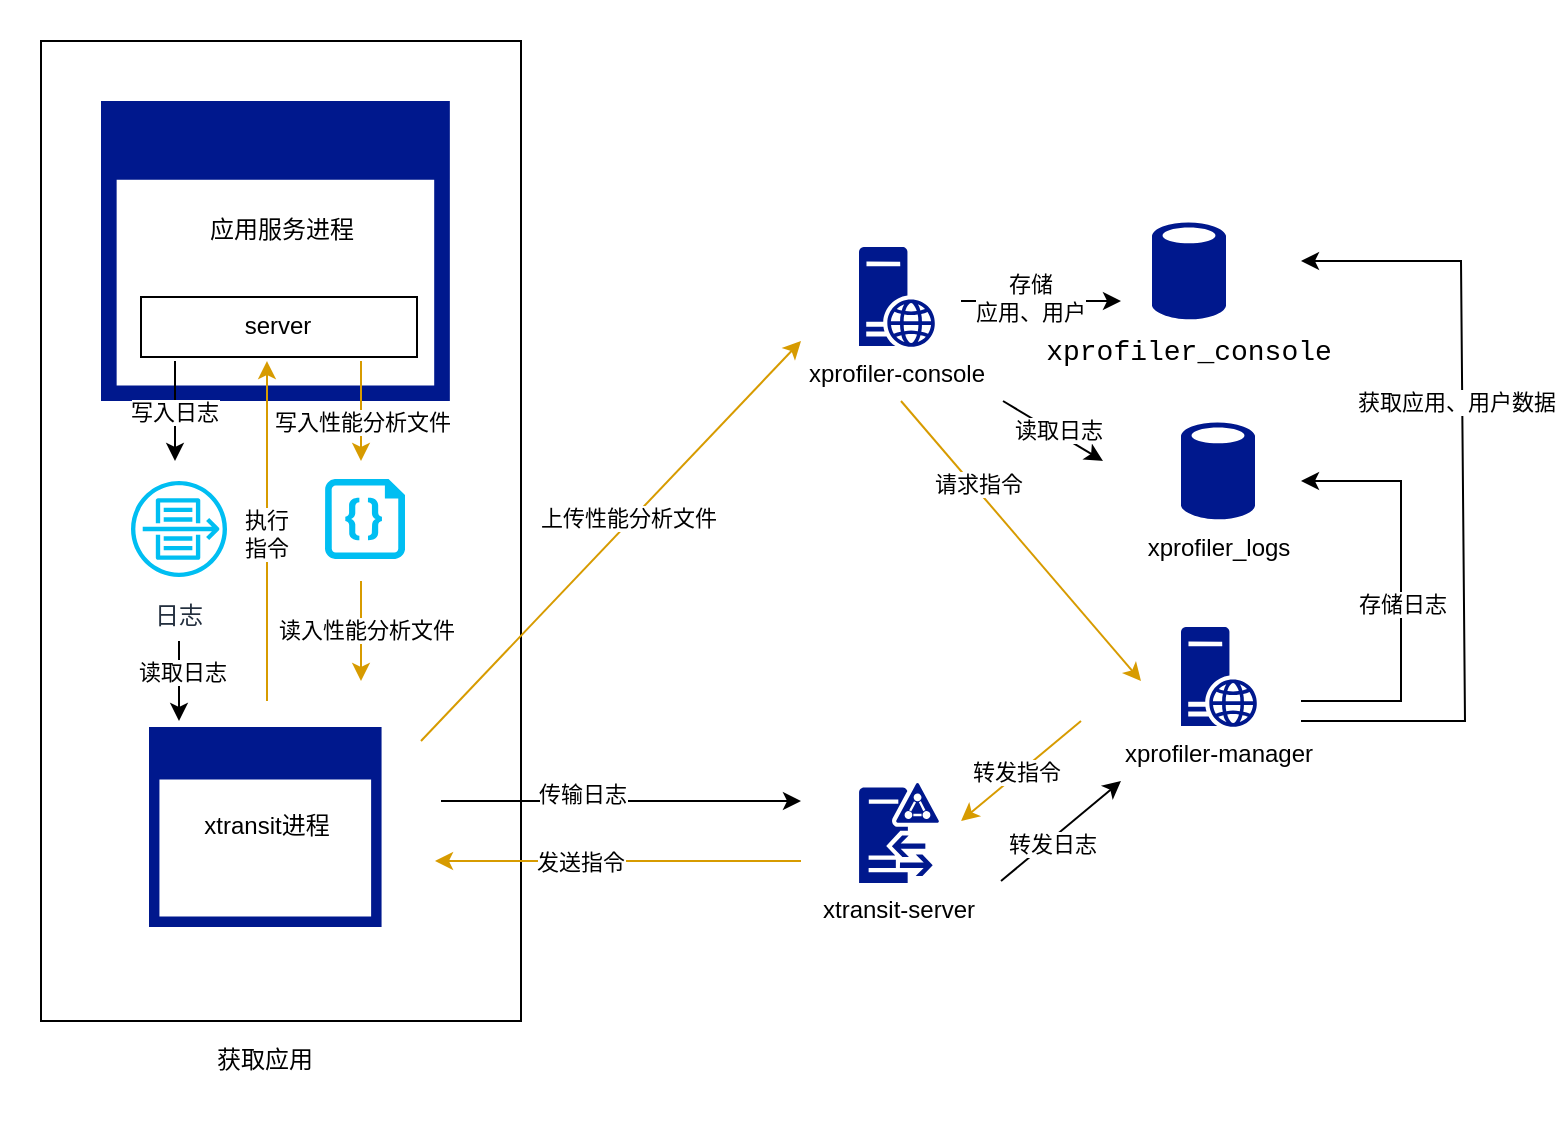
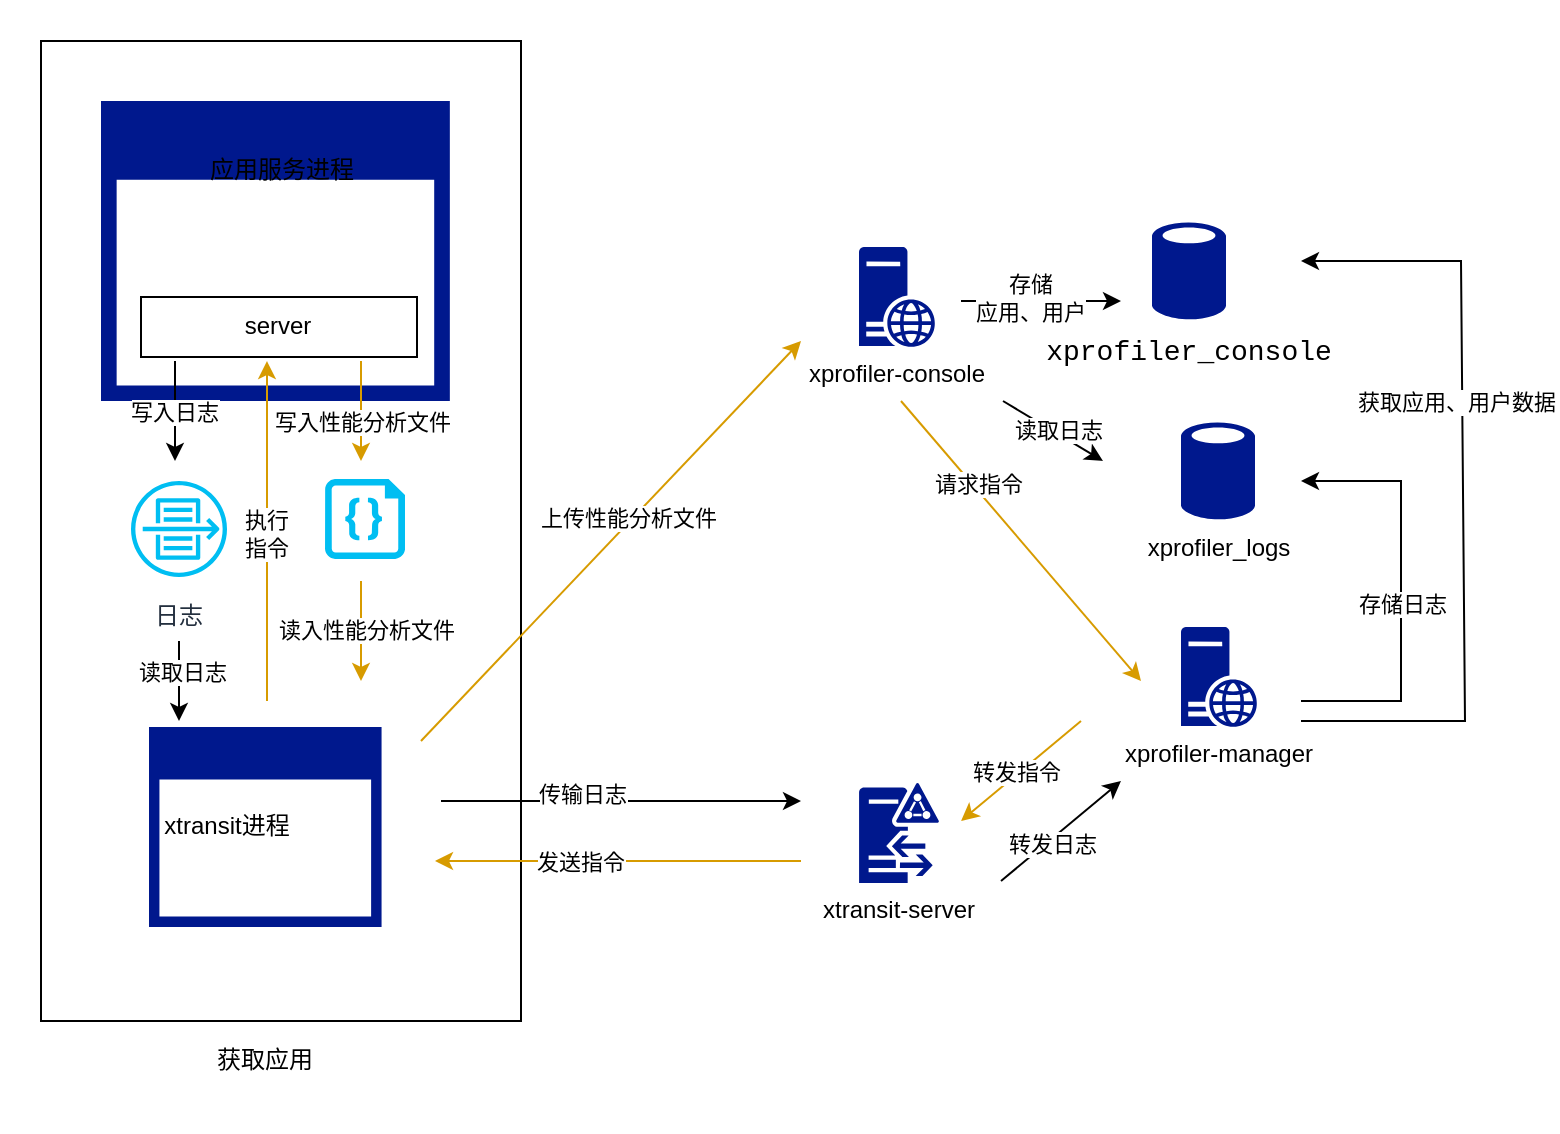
(283, 231) -> (283, 171)
(268, 827) -> (228, 827)
